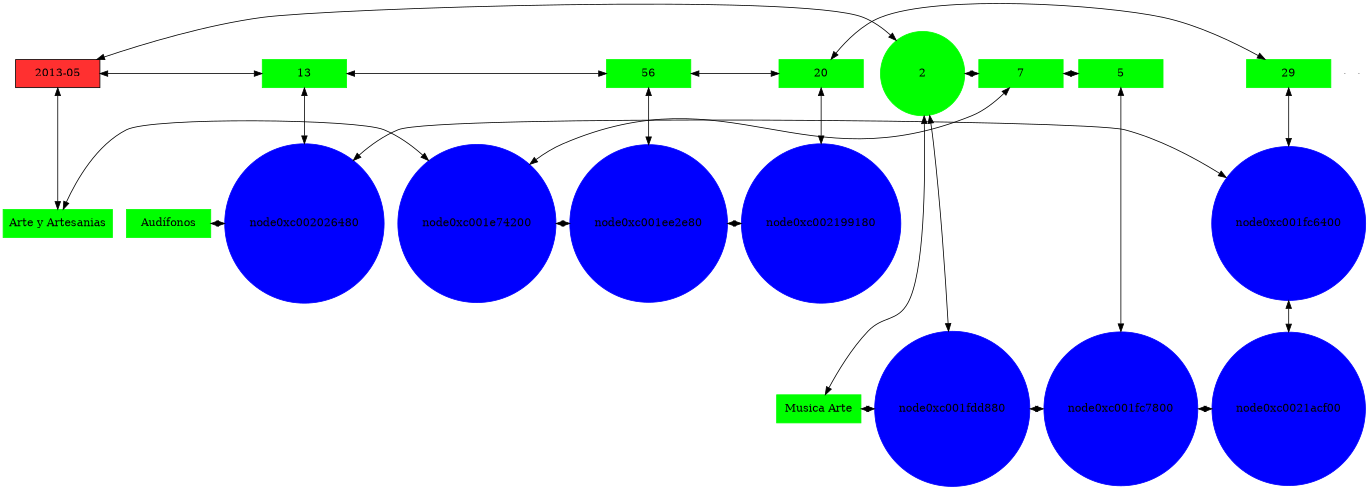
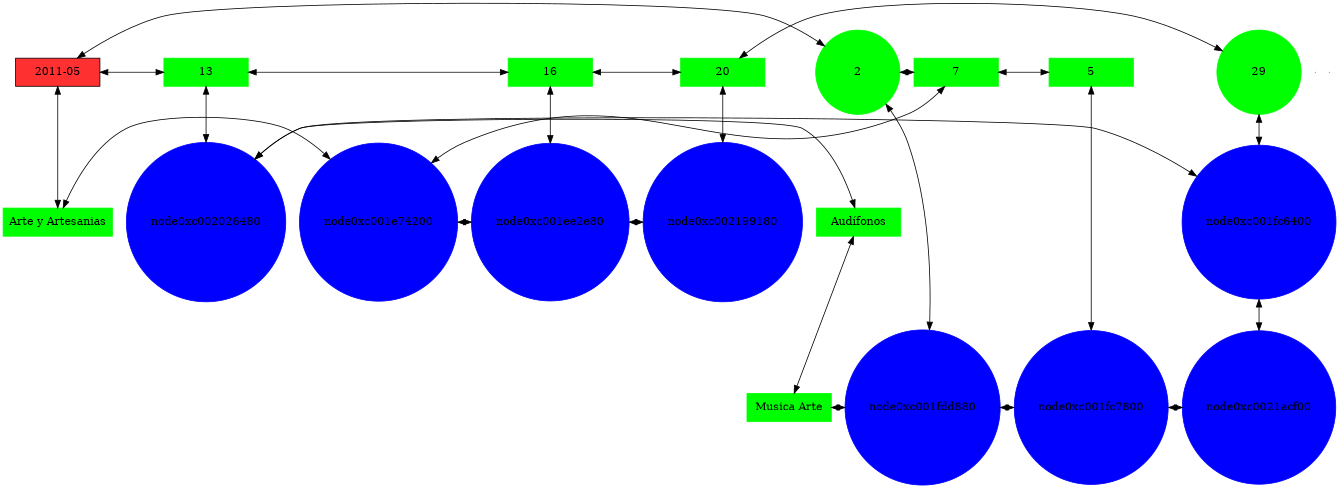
(58, 74) -> (58, 72)
(649, 74) -> (550, 72)
(1289, 74) -> (1259, 72)
(917, 273) -> (824, 315)
